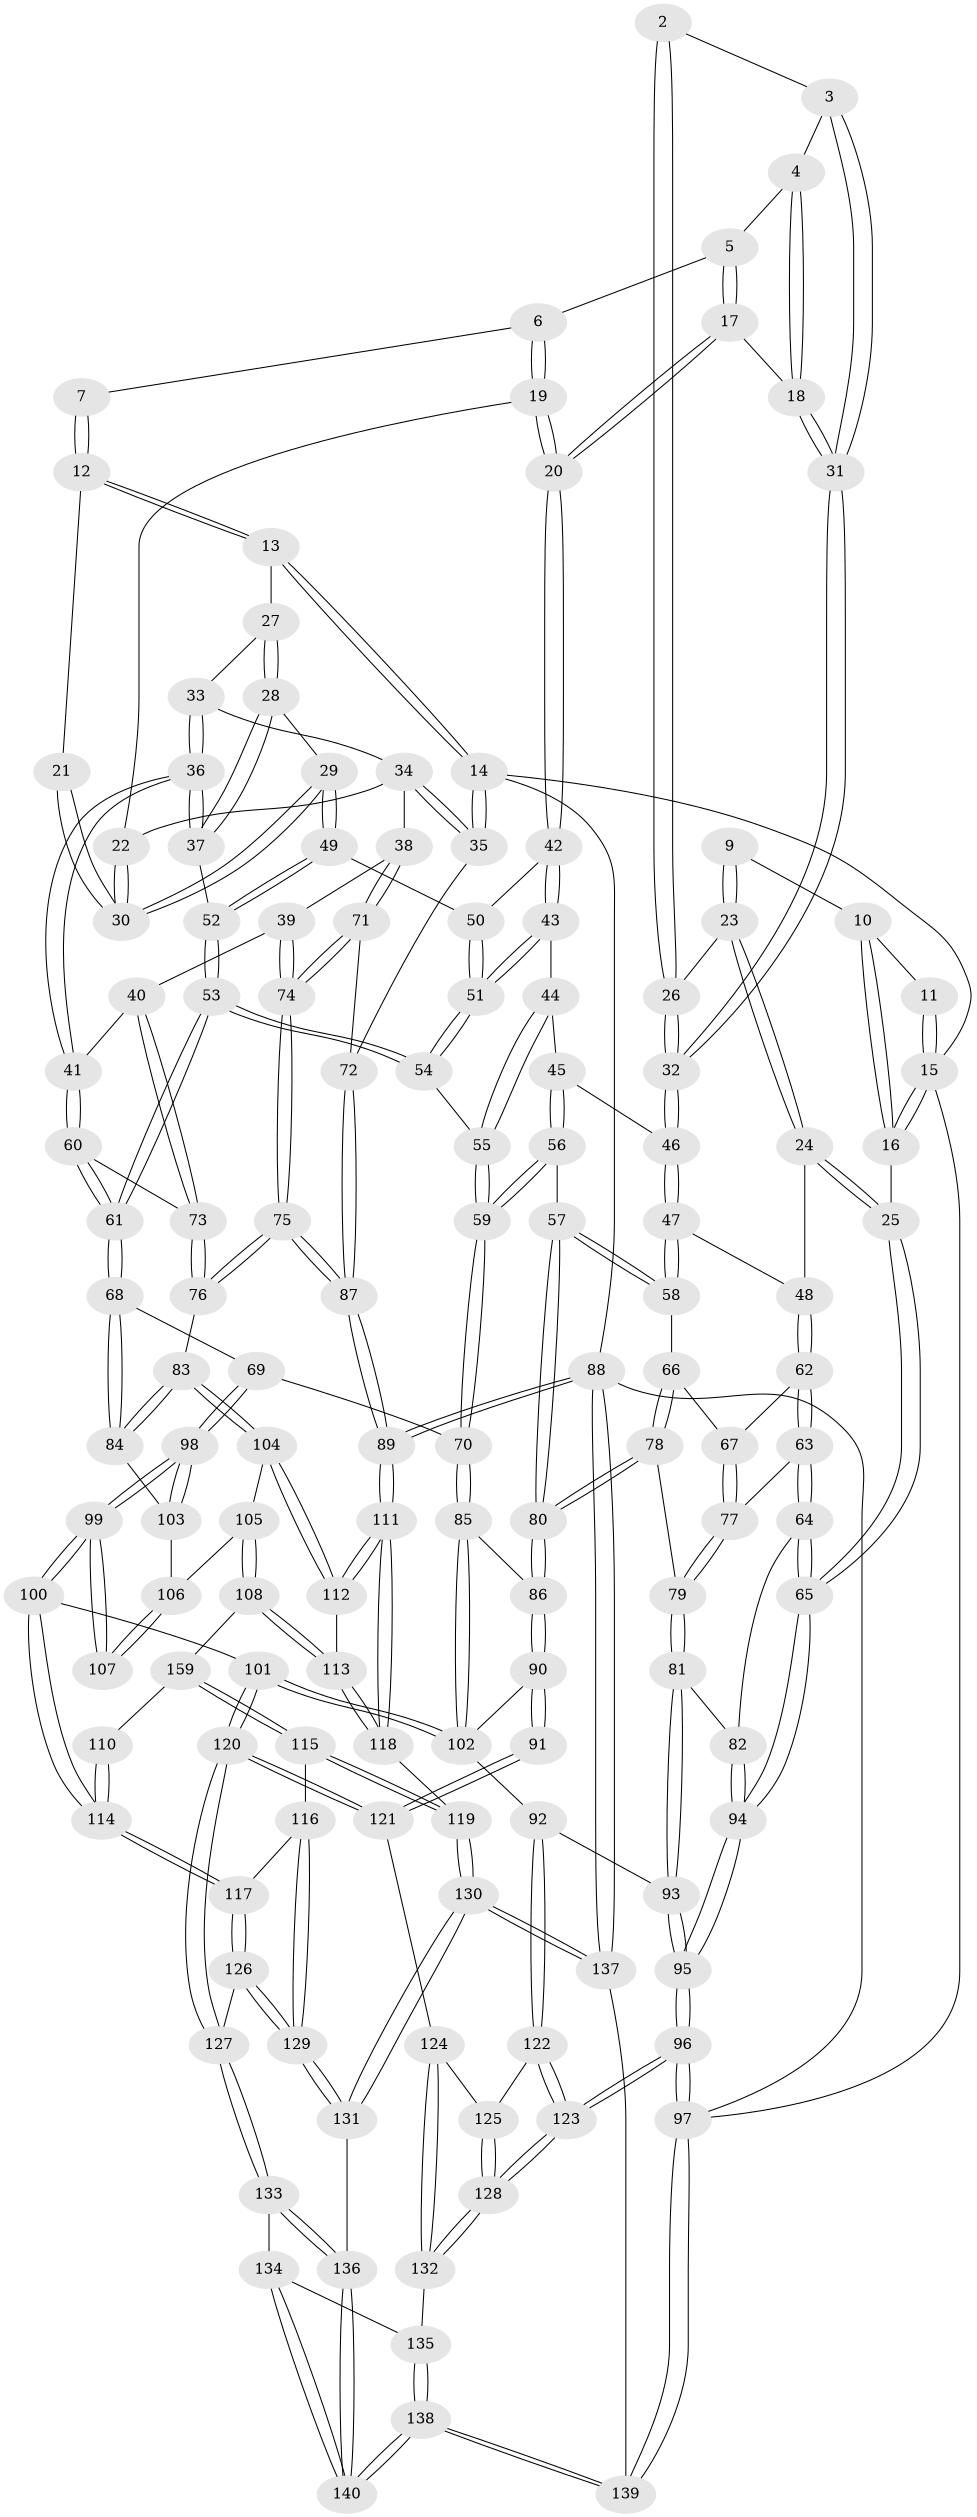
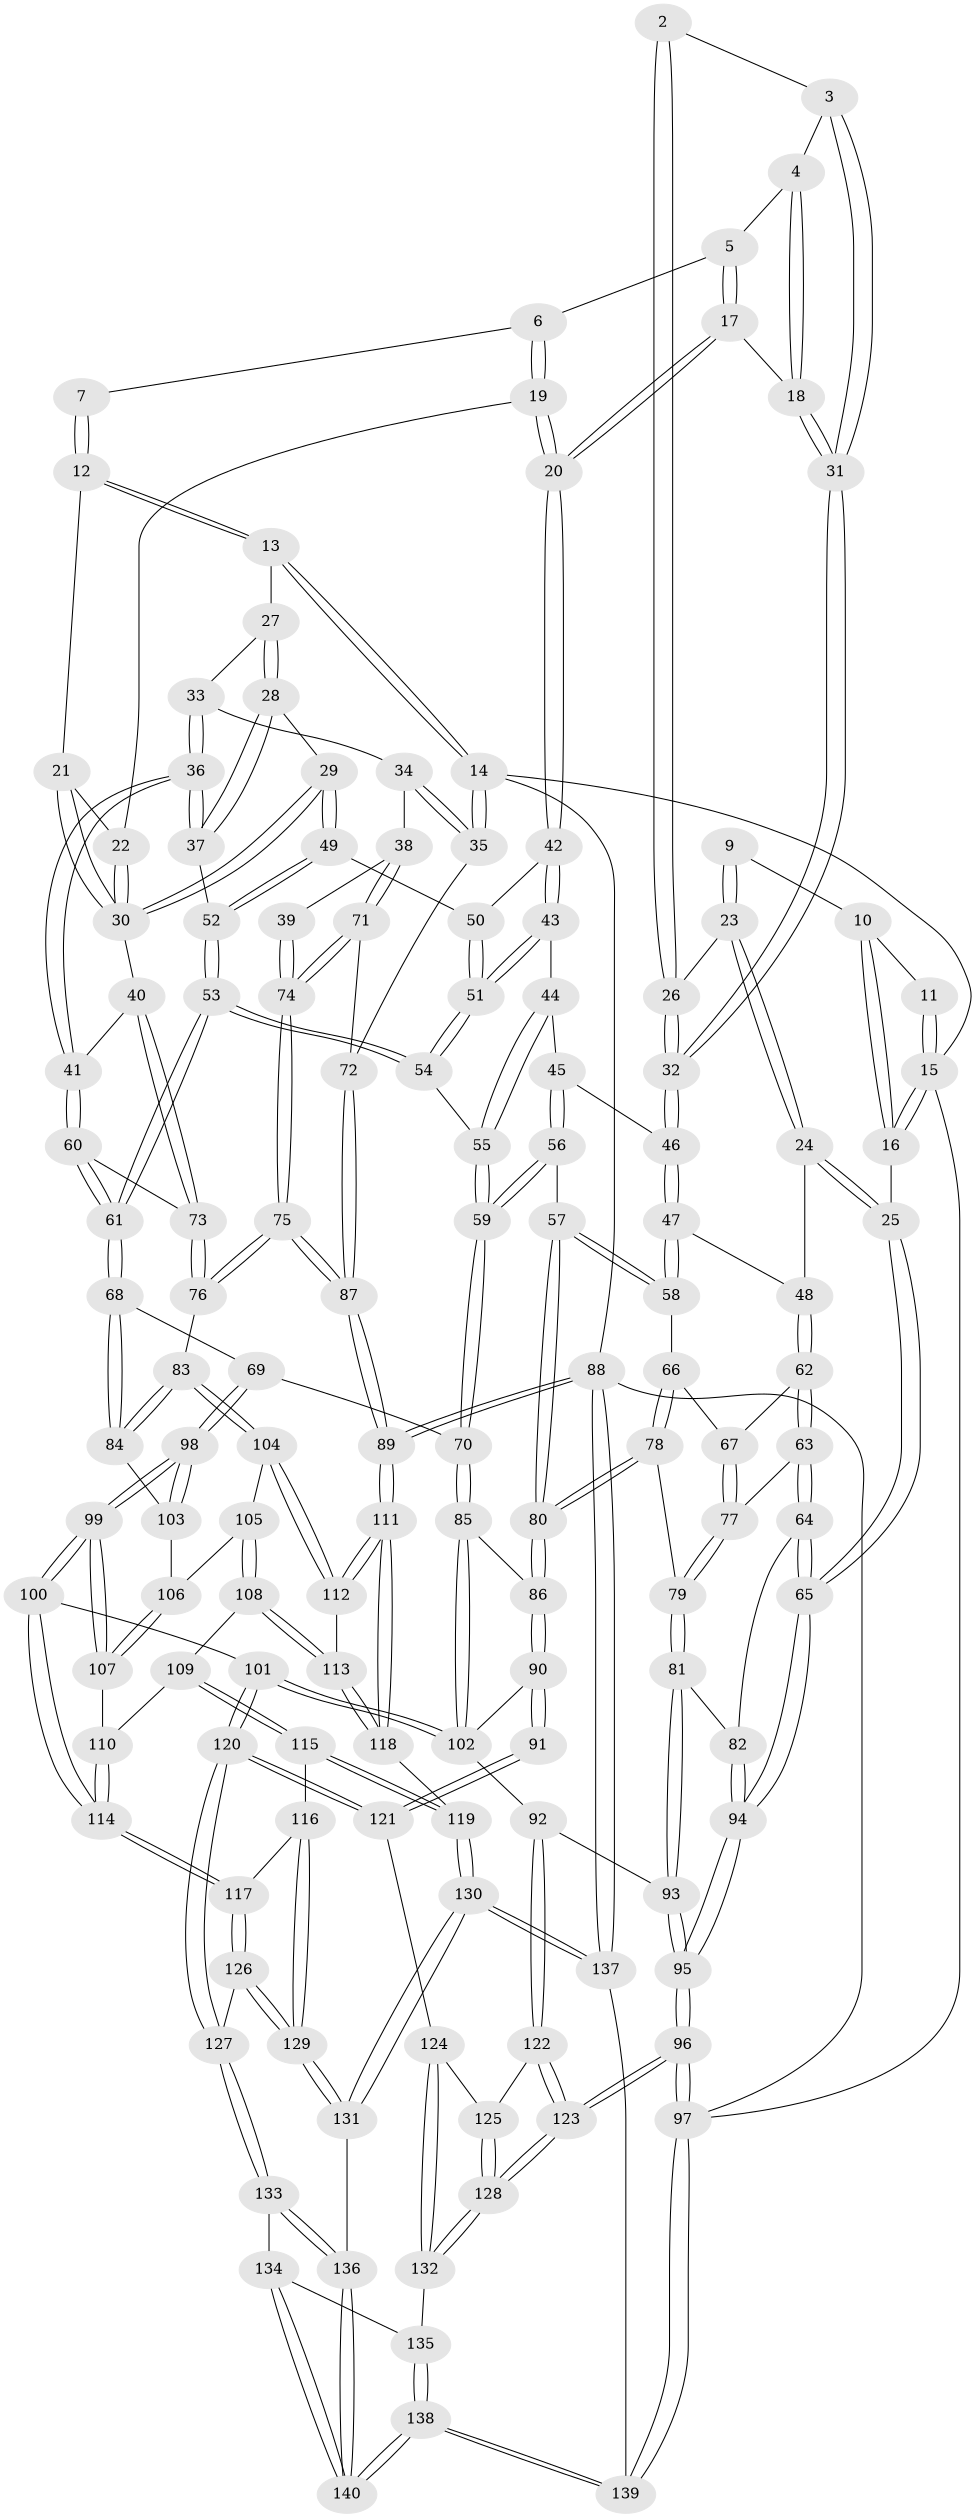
(263, 809) -> (87, 804)
(212, 959) -> (129, 959)
(181, 1671) -> (181, 1671)
none -> (103, 1708)
